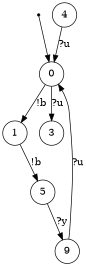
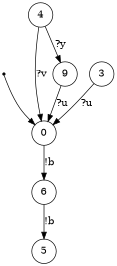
(64, 44) -> (41, 74)
(52, 100) -> (77, 102)
(15, 133) -> (44, 192)
(54, 219) -> (52, 41)
